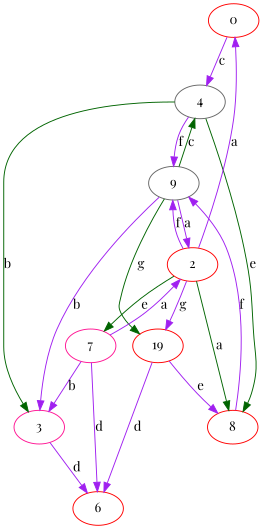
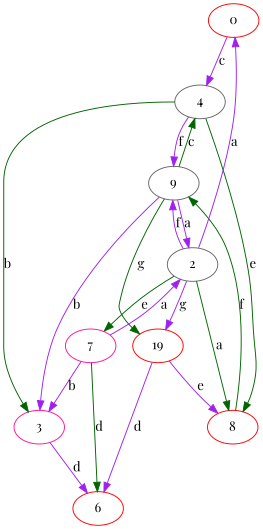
(193, 265) -> (193, 265)
(239, 301) -> (239, 301)
(94, 422) -> (94, 422)
